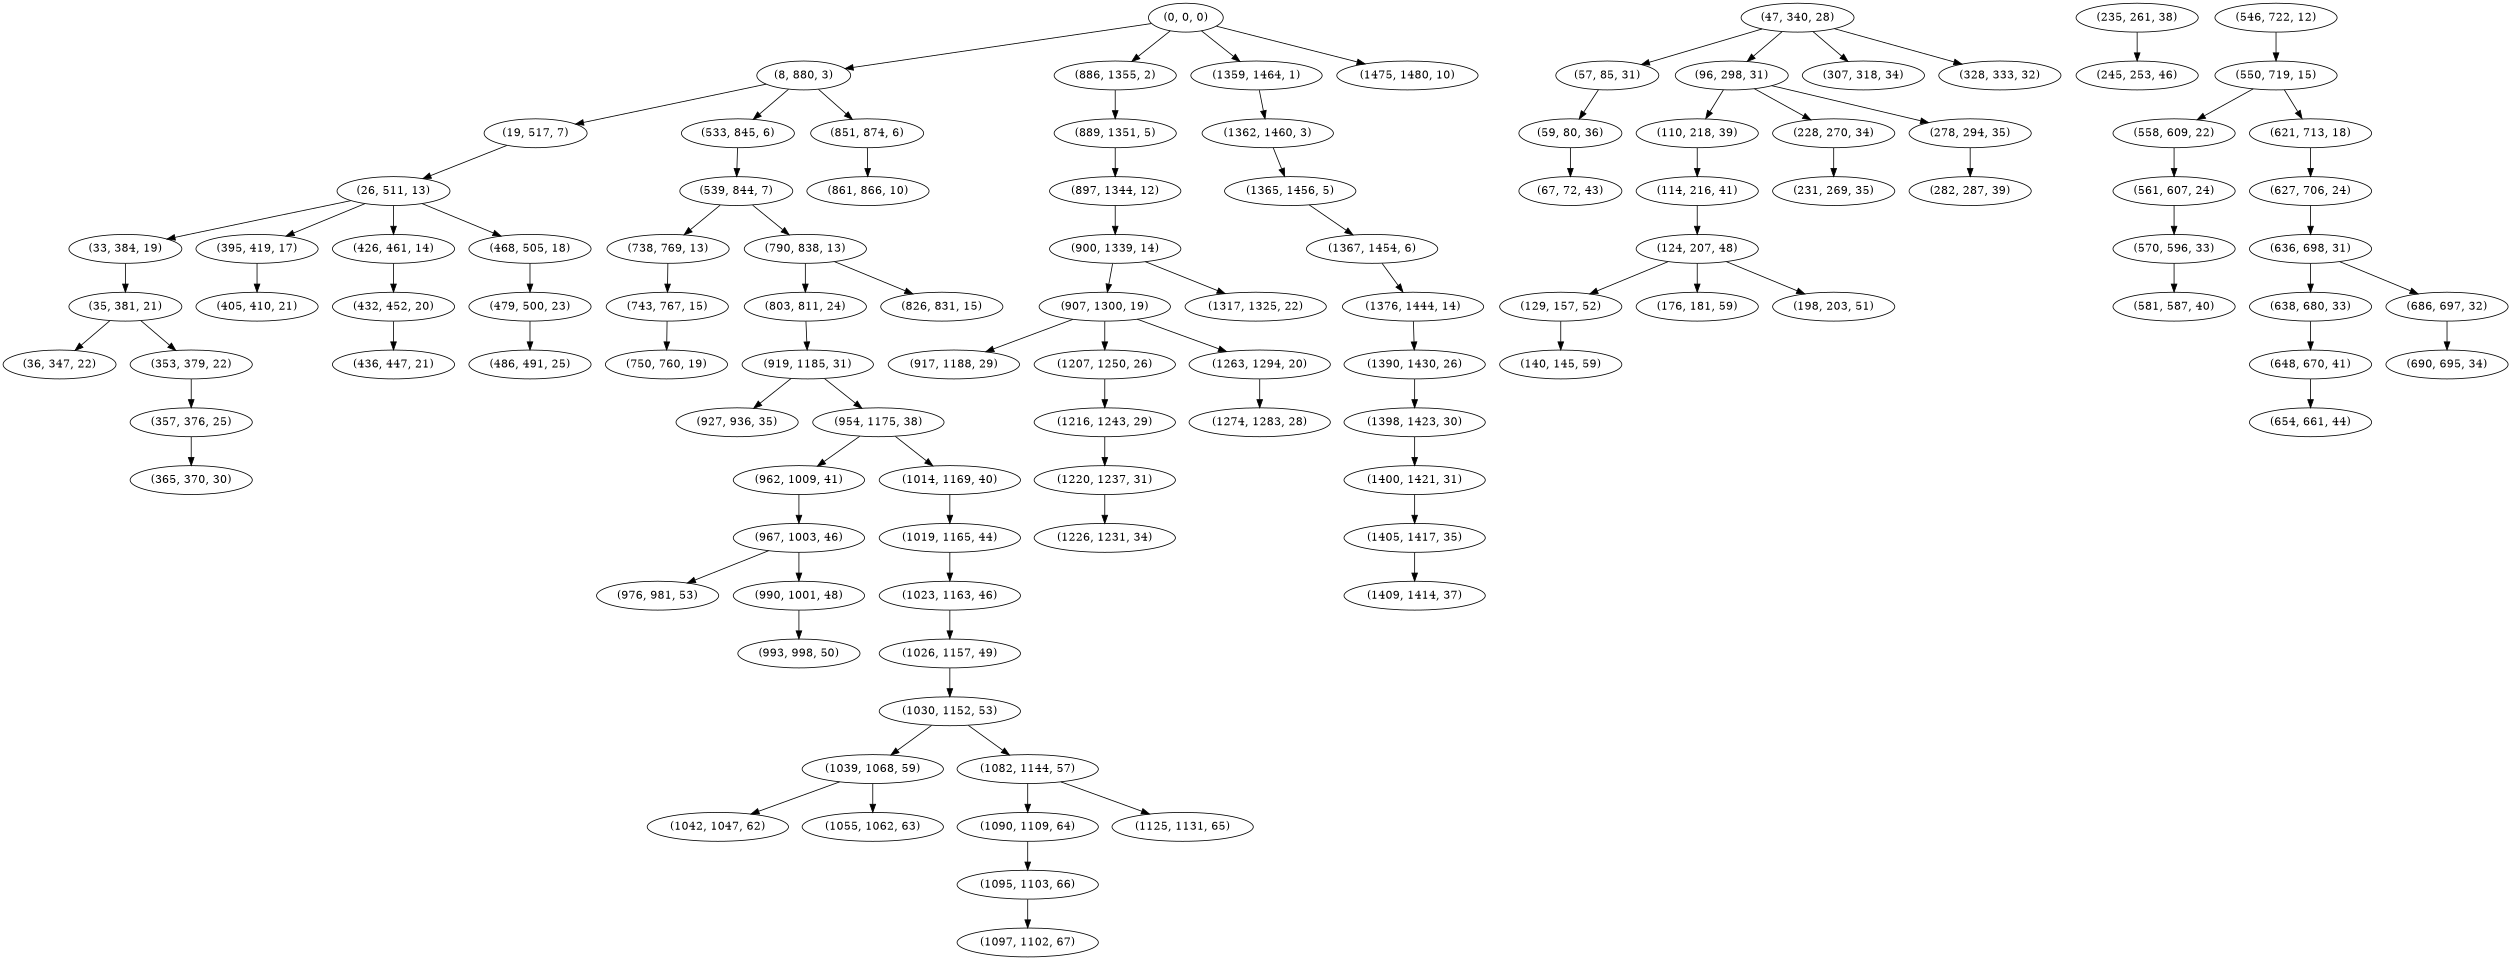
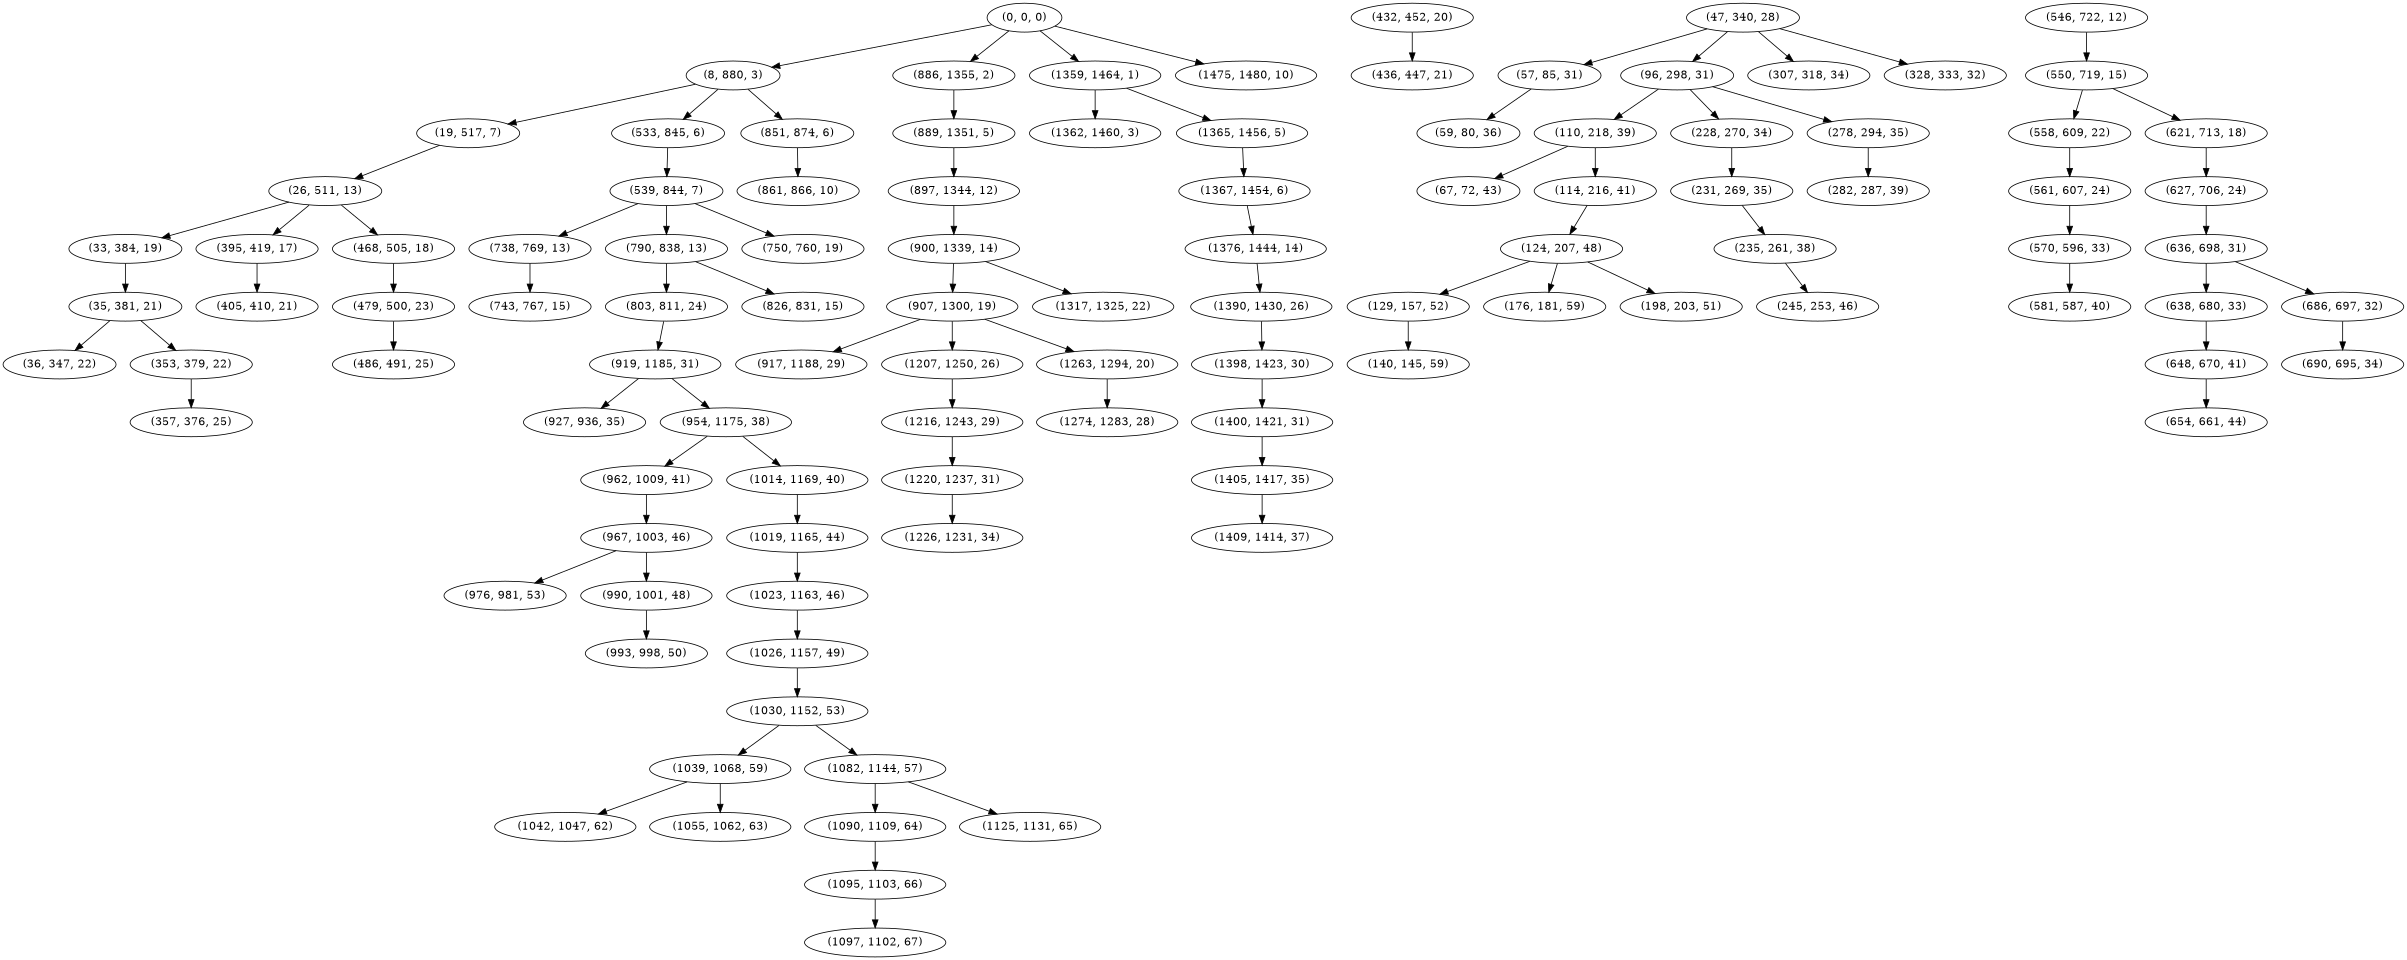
(1277, 158) -> (1165, 103)
(1570, 158) -> (1535, 161)
none -> (1751, 217)
(394, 249) -> none
(667, 332) -> (731, 218)
(191, 480) -> none
